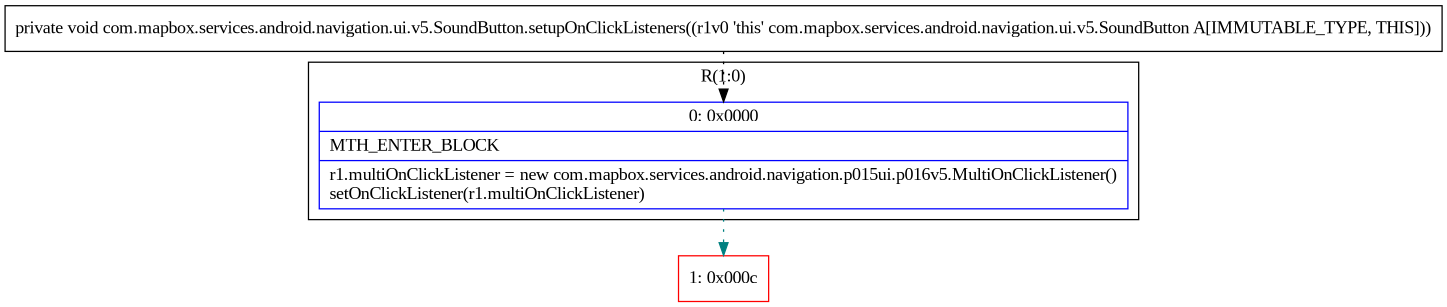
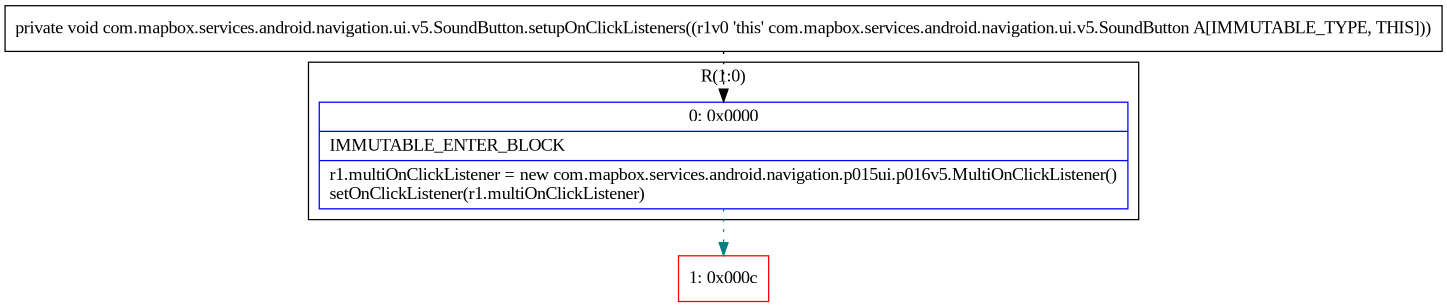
(414, 145) -> (447, 145)
